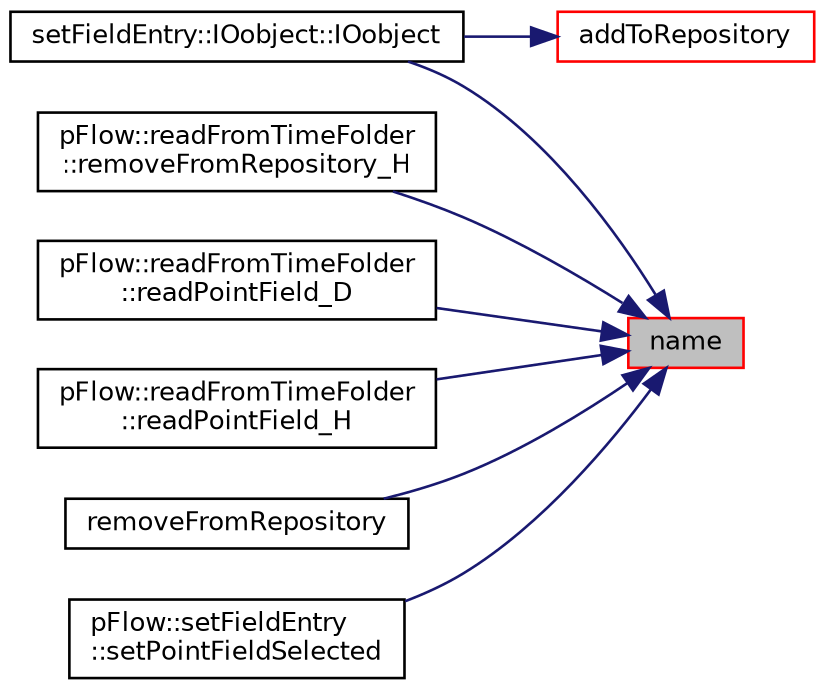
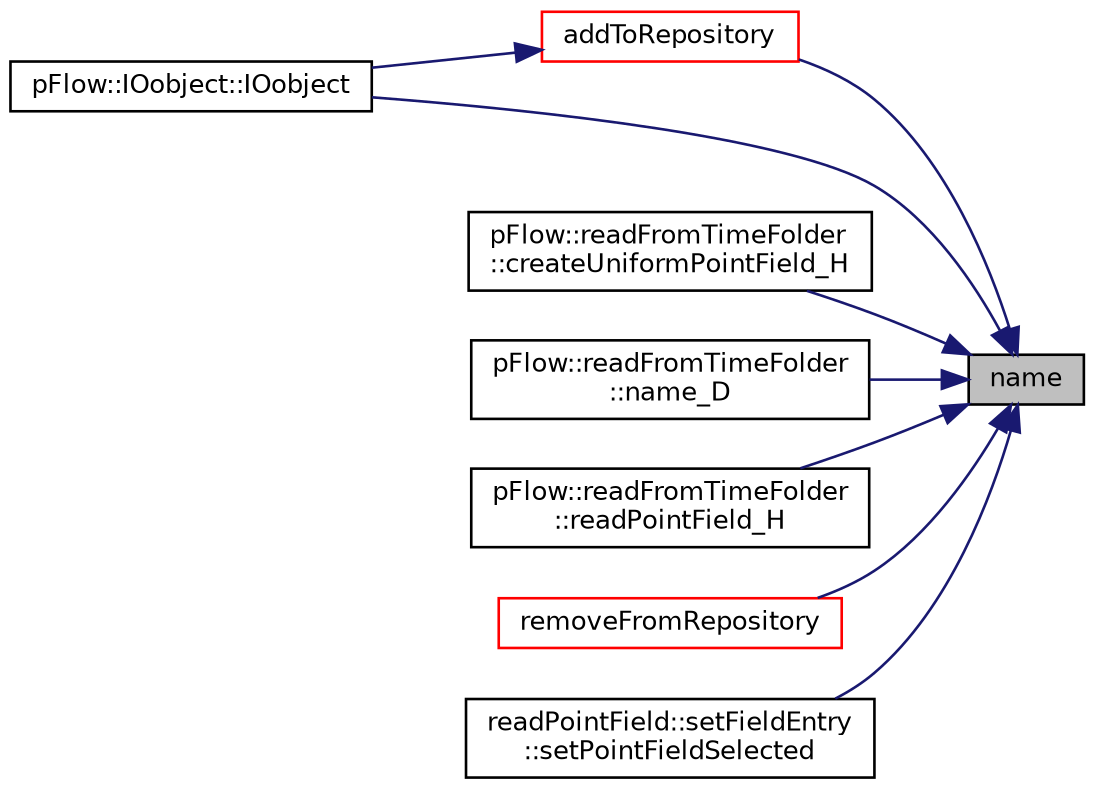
(237, 37) -> (191, 86)
(237, 152) -> (670, 251)
none -> (935, 168)
(237, 280) -> (670, 380)
(686, 343) -> (1026, 380)
(237, 524) -> (670, 623)
(237, 639) -> (670, 738)
